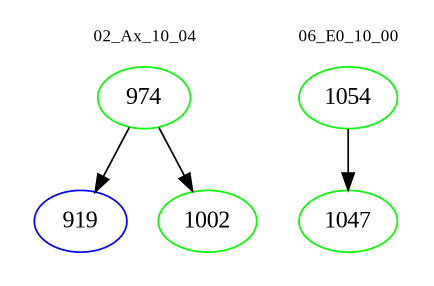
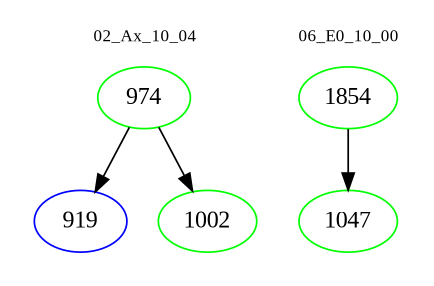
(348, 98) -> (348, 98)
